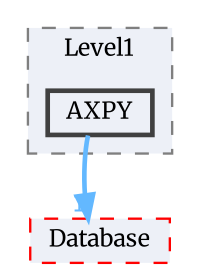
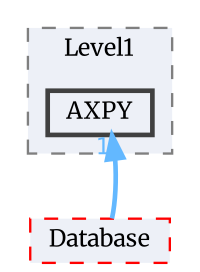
(84, 168) -> (115, 189)
